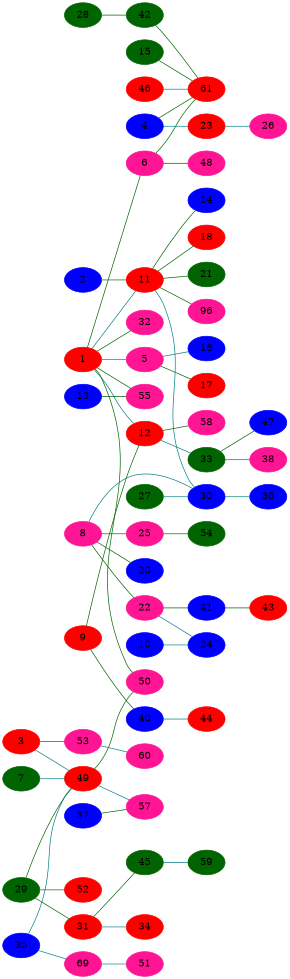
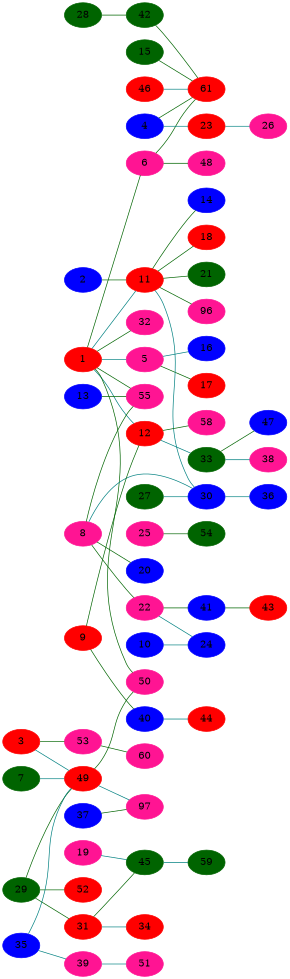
(116, 534) -> (104, 462)
(114, 749) -> (114, 749)
(145, 807) -> (145, 807)
none -> (83, 853)
(83, 964) -> (83, 964)
